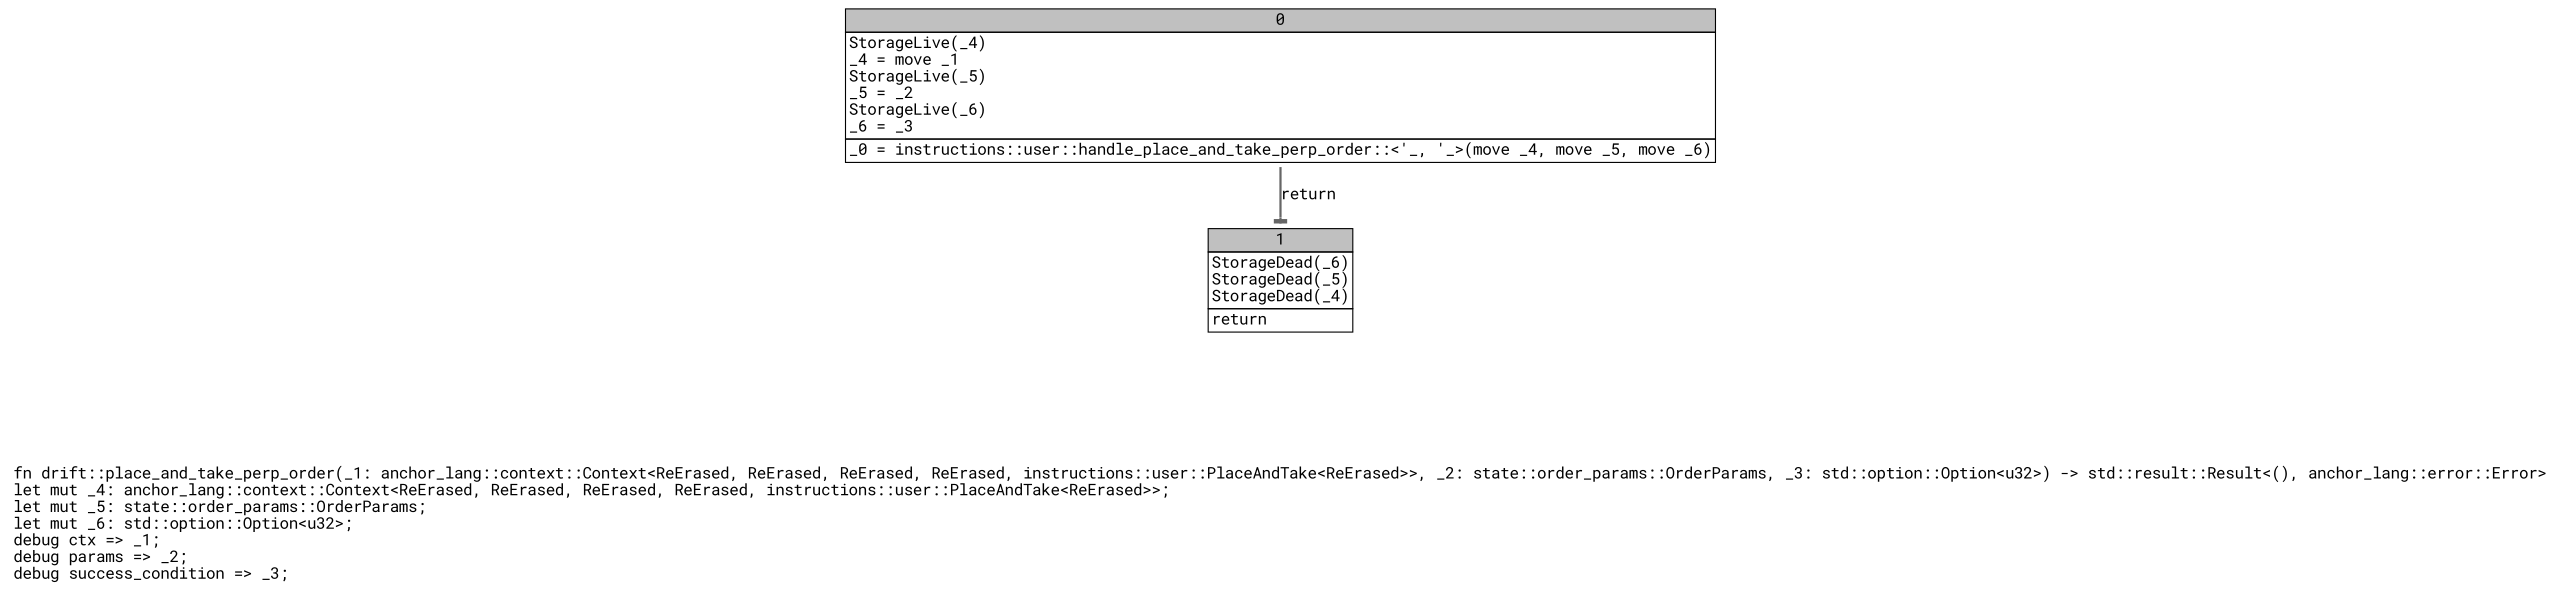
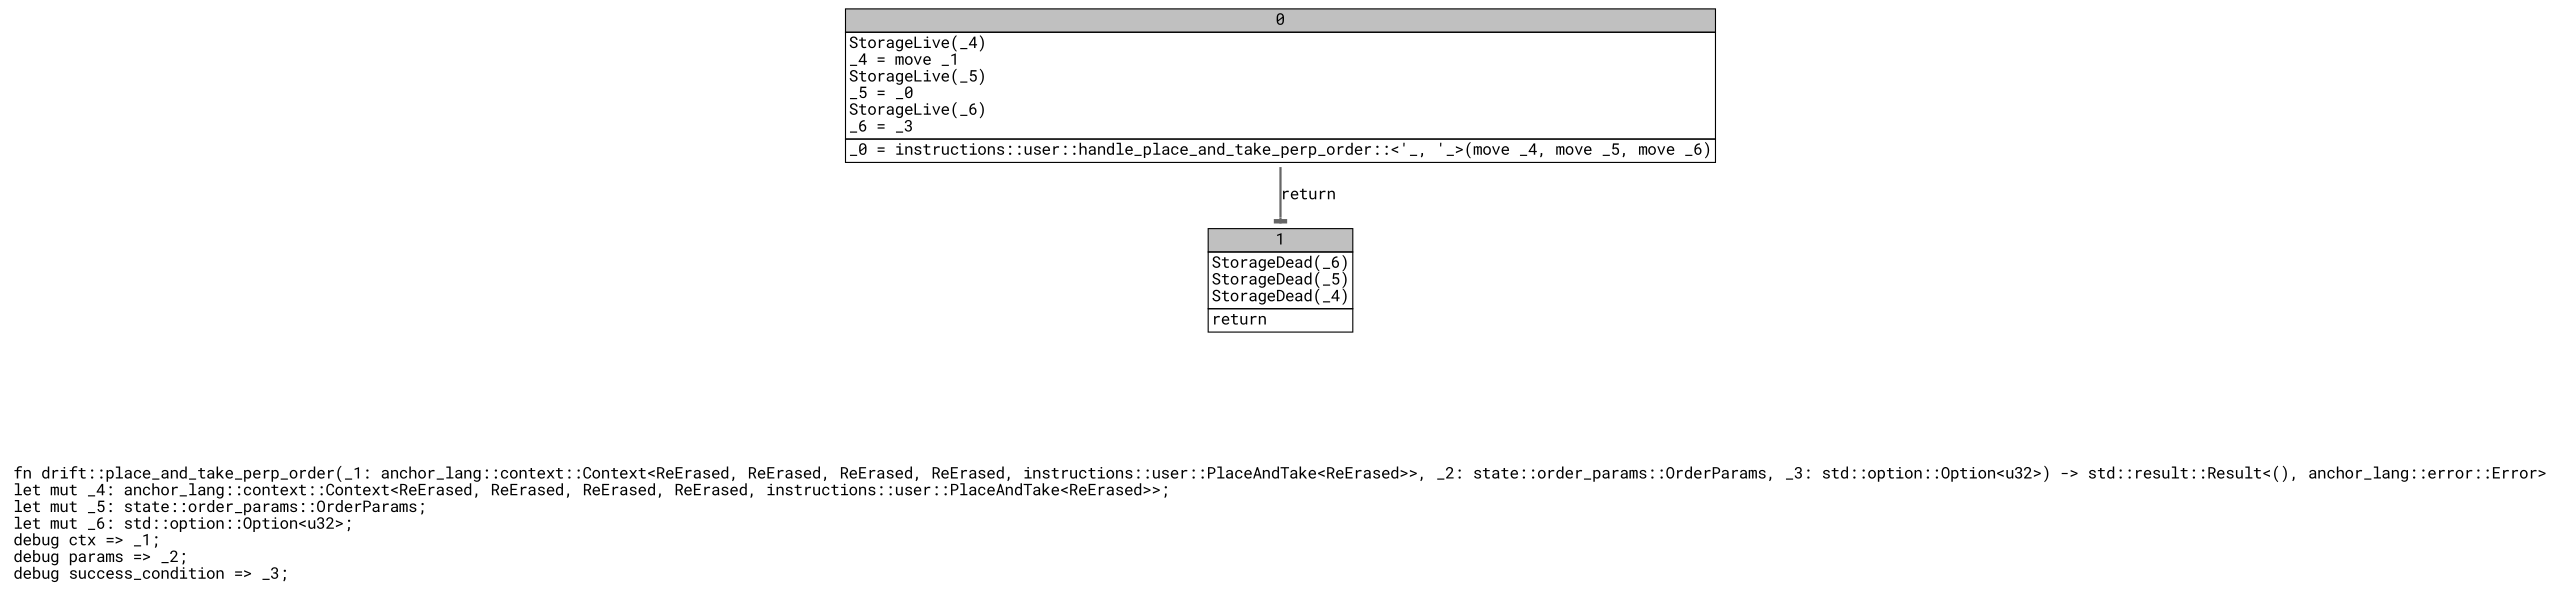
(881, 93) -> (881, 93)
